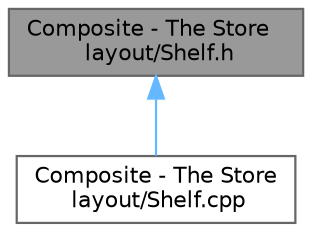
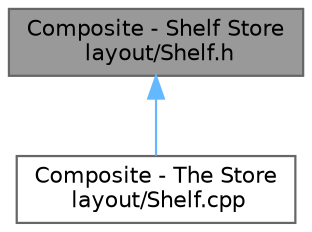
(156, 42) -> (156, 42)
